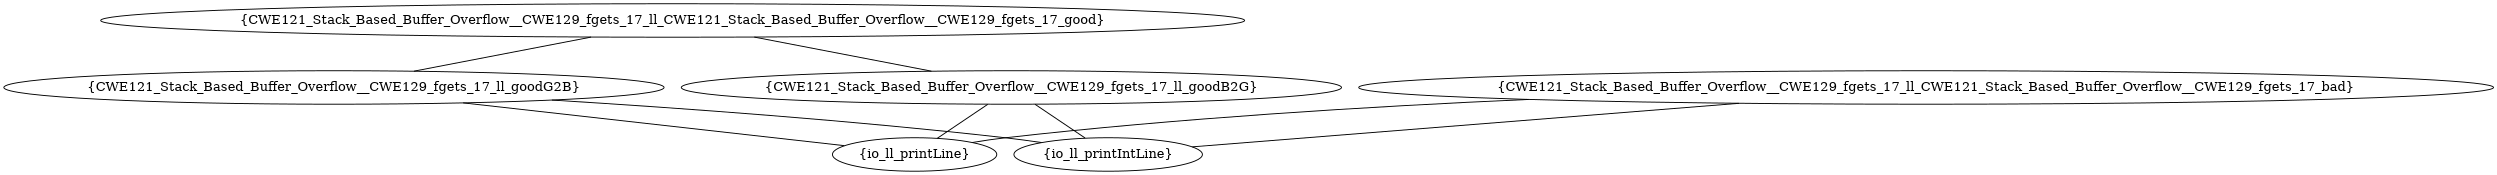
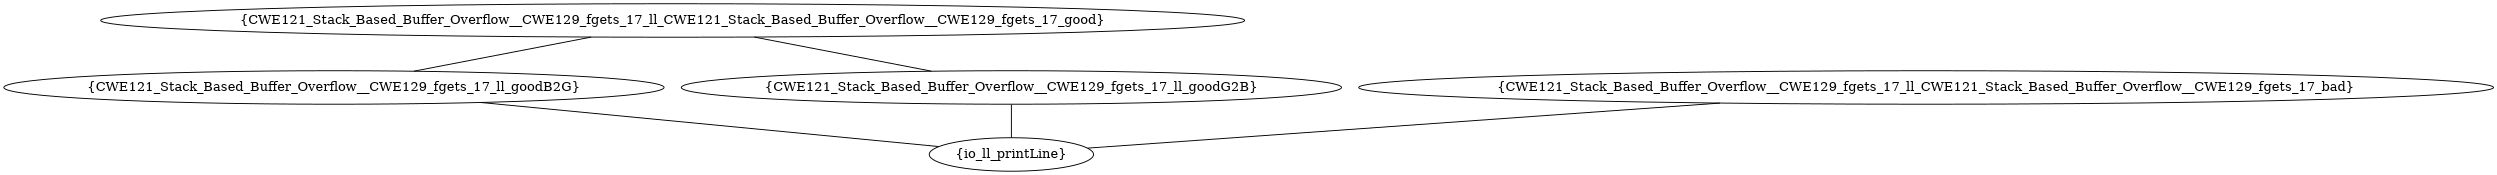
(1108, 154) -> none
